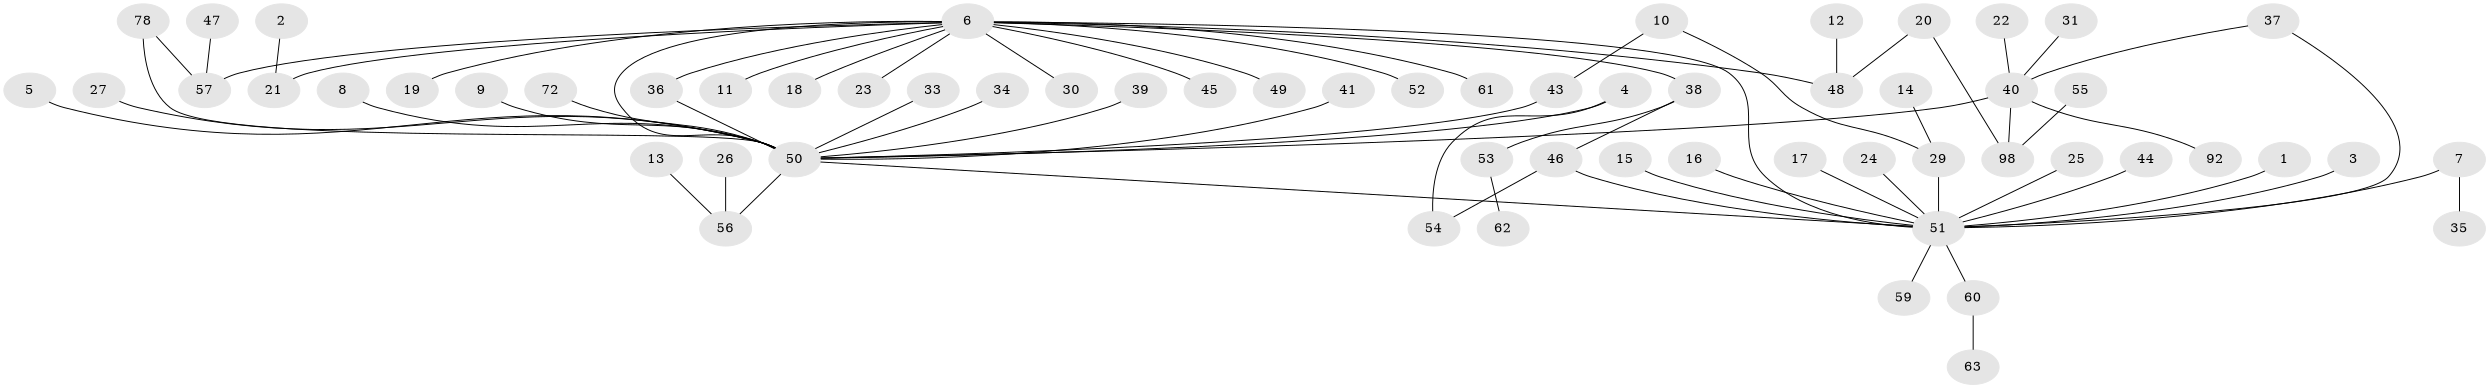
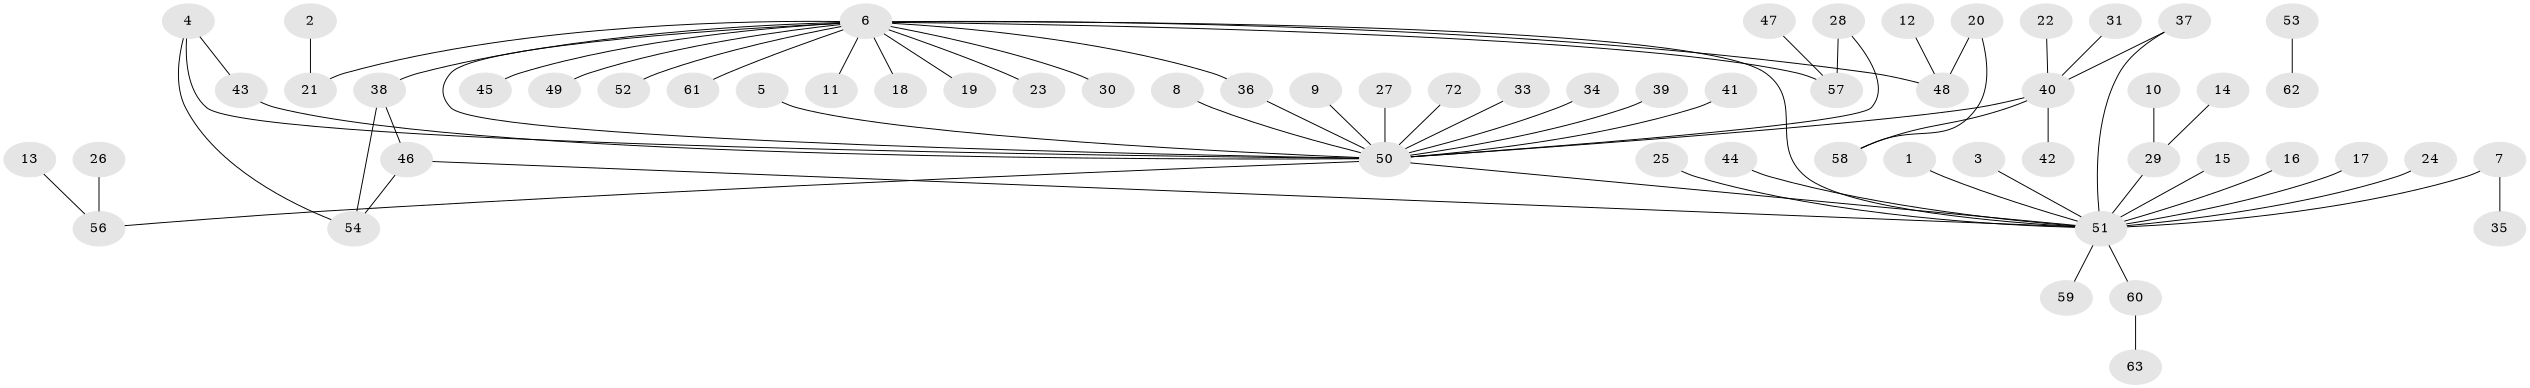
(143, 21) -> (1839, 21)
(1591, 67) -> (215, 56)
(2081, 90) -> none
(1591, 125) -> (367, 160)
(2008, 160) -> (1841, 160)
(2215, 160) -> (2048, 160)
